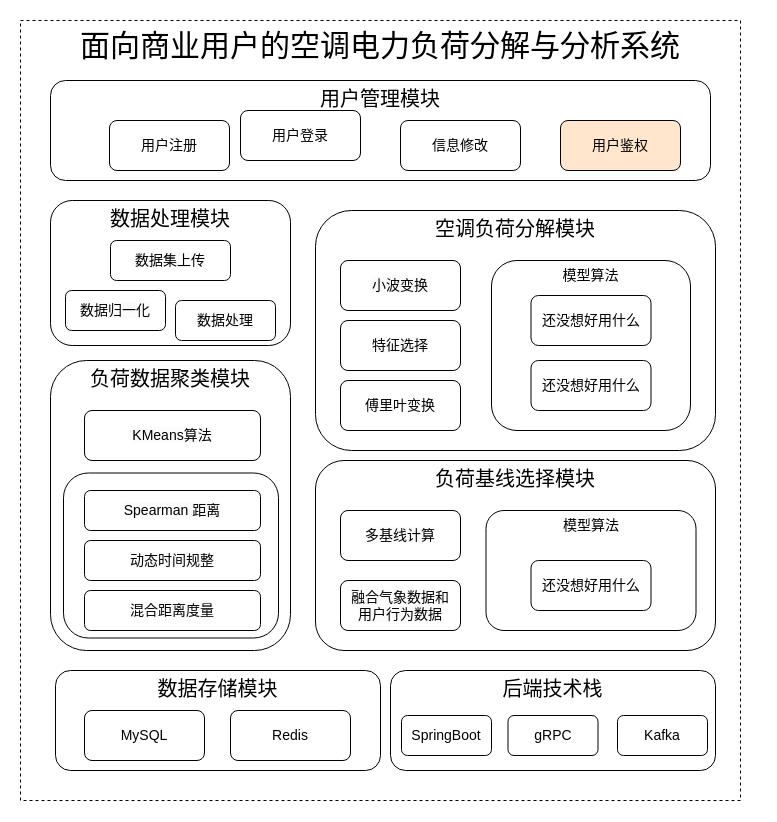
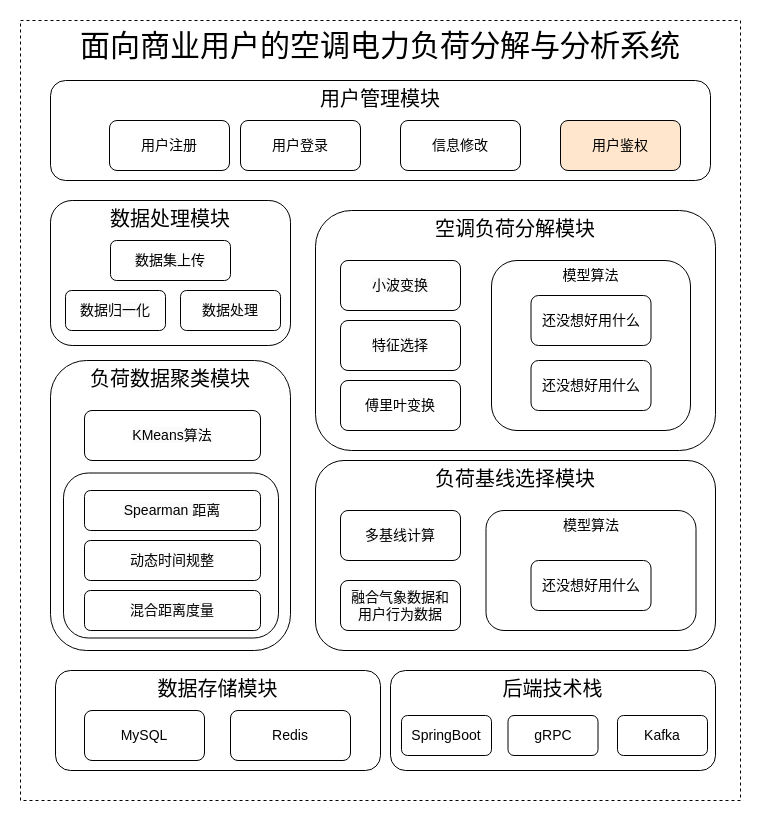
(301, 136) -> (301, 146)
(226, 321) -> (231, 311)
